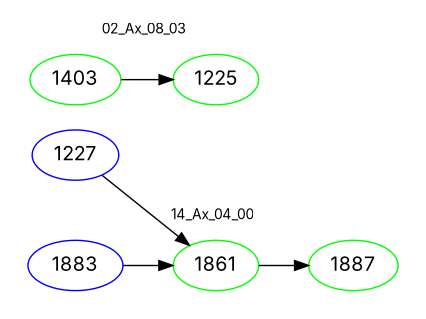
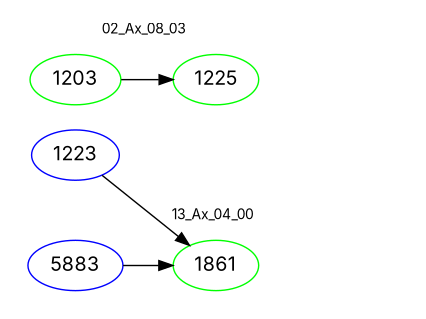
(75, 80) -> (75, 80)
(75, 155) -> (75, 155)
(213, 216) -> (213, 216)
(75, 265) -> (75, 265)
(353, 265) -> none
